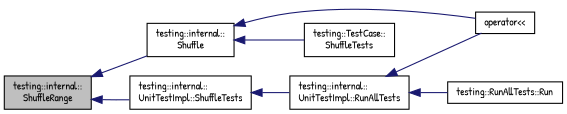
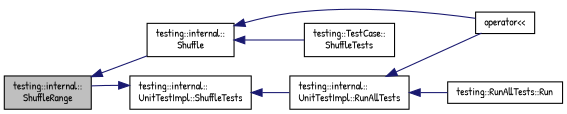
(116, 100) -> (105, 85)
